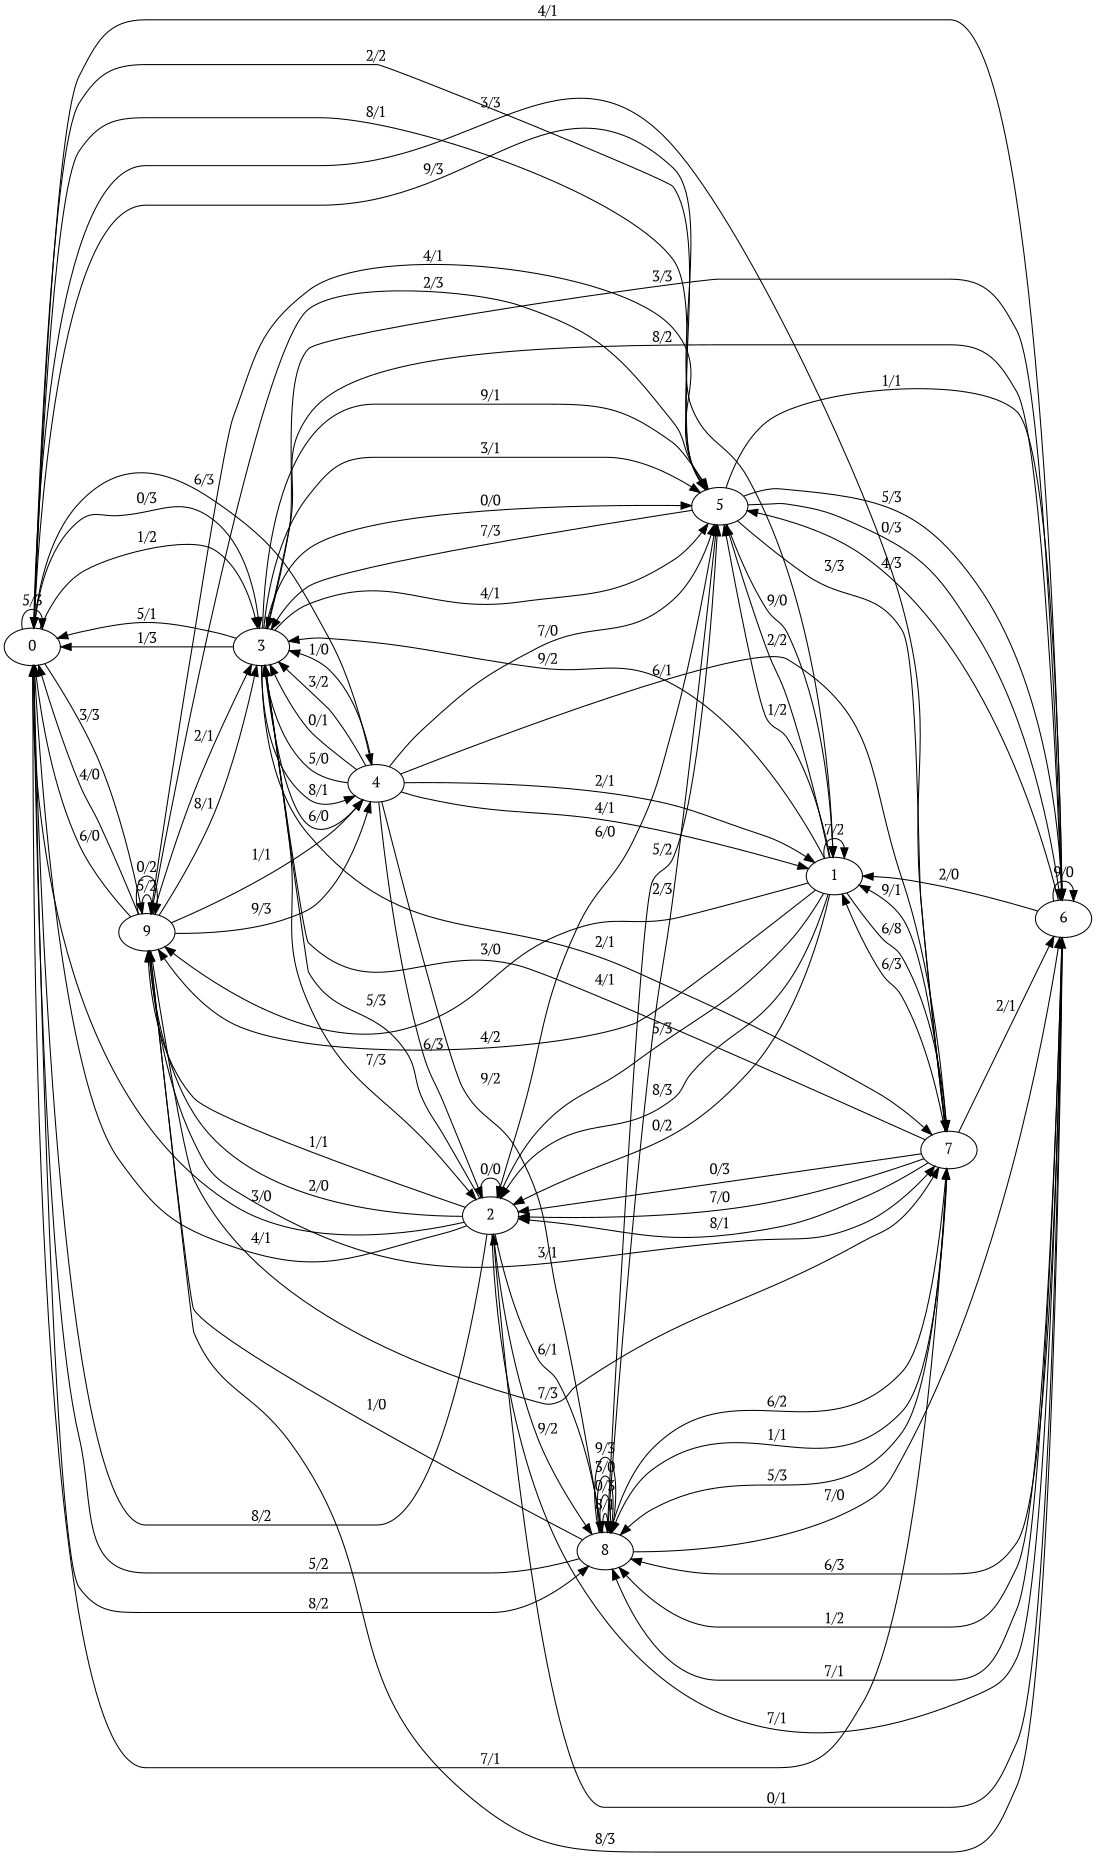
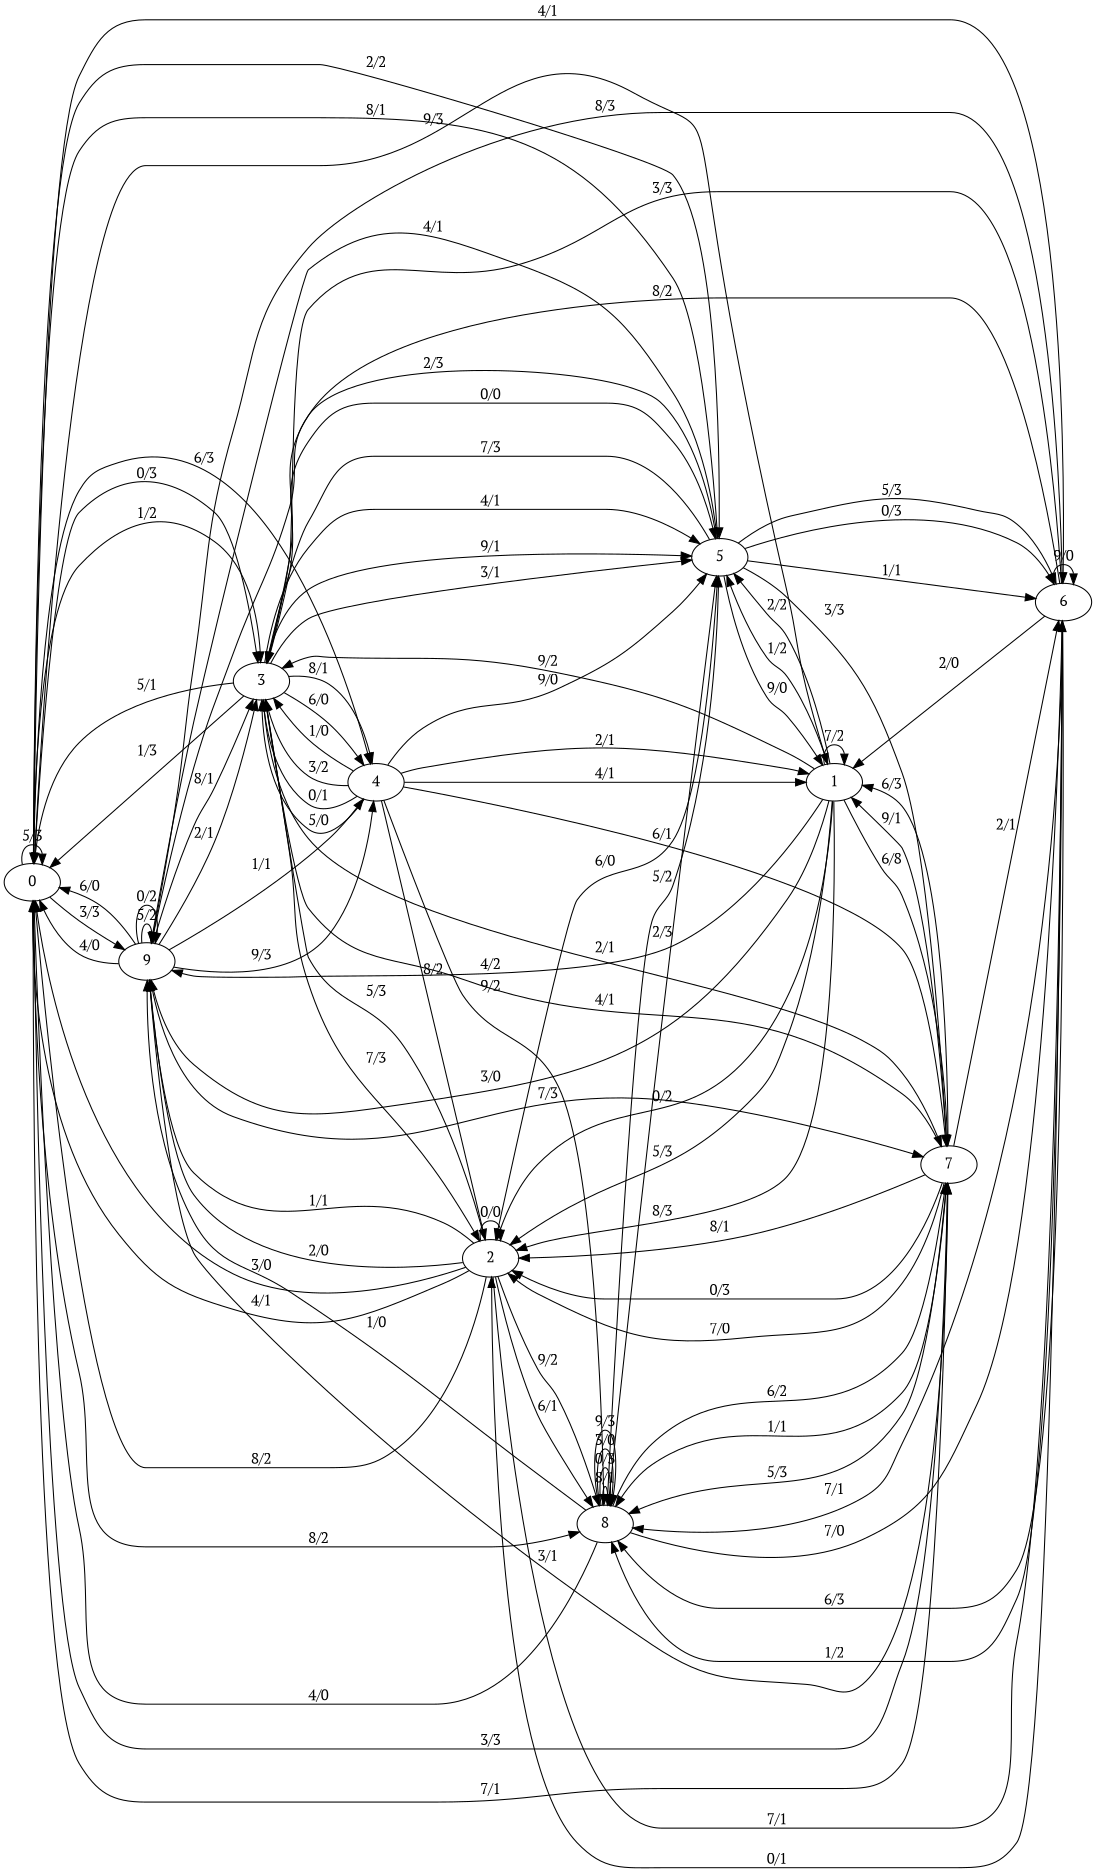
(548, 632) -> (548, 681)
(960, 662) -> none
(433, 1045) -> (433, 970)
(319, 1565) -> (319, 1696)
